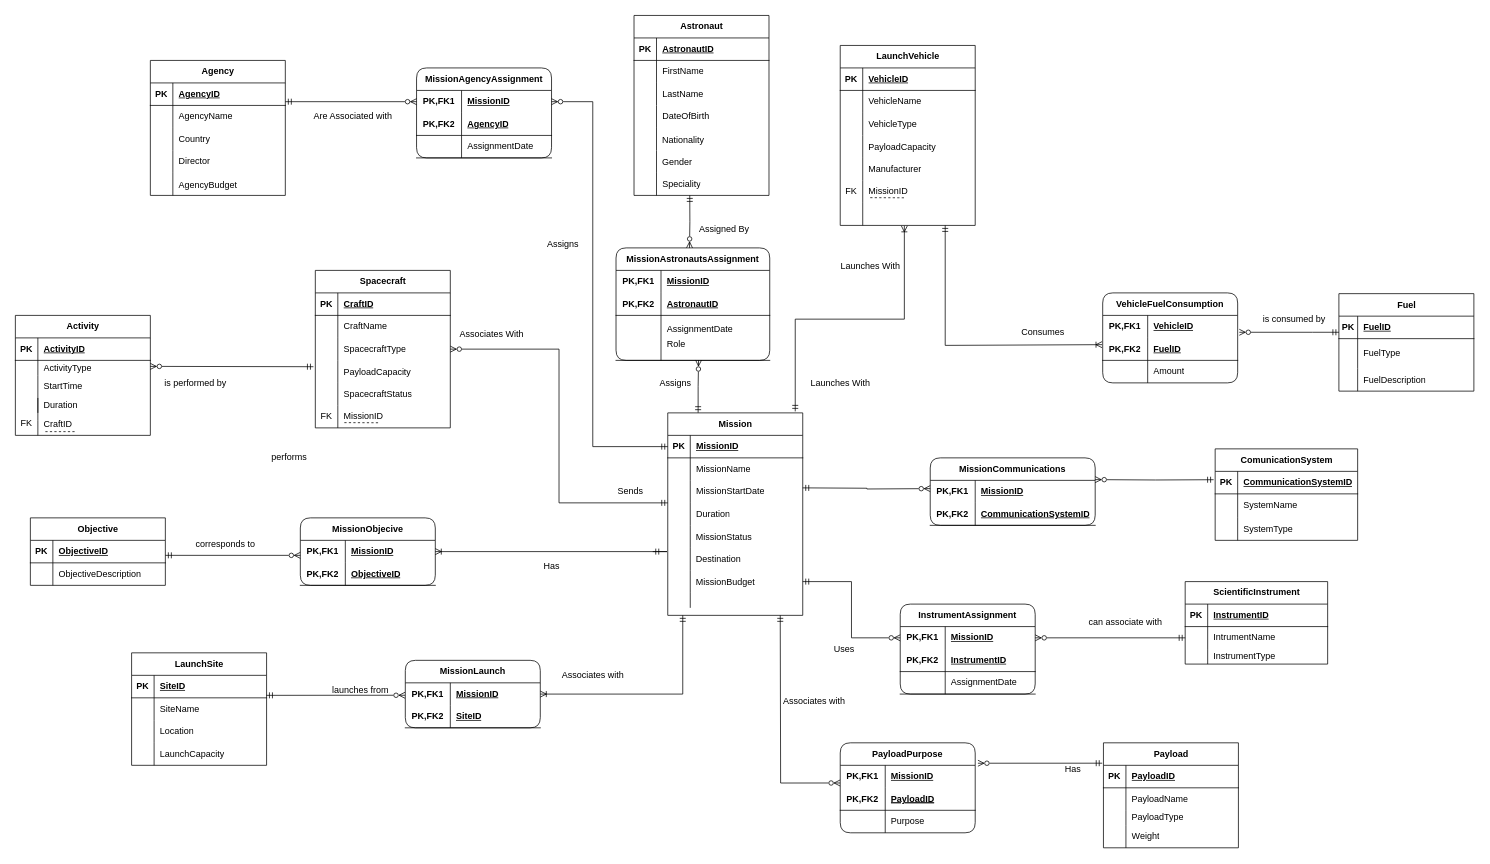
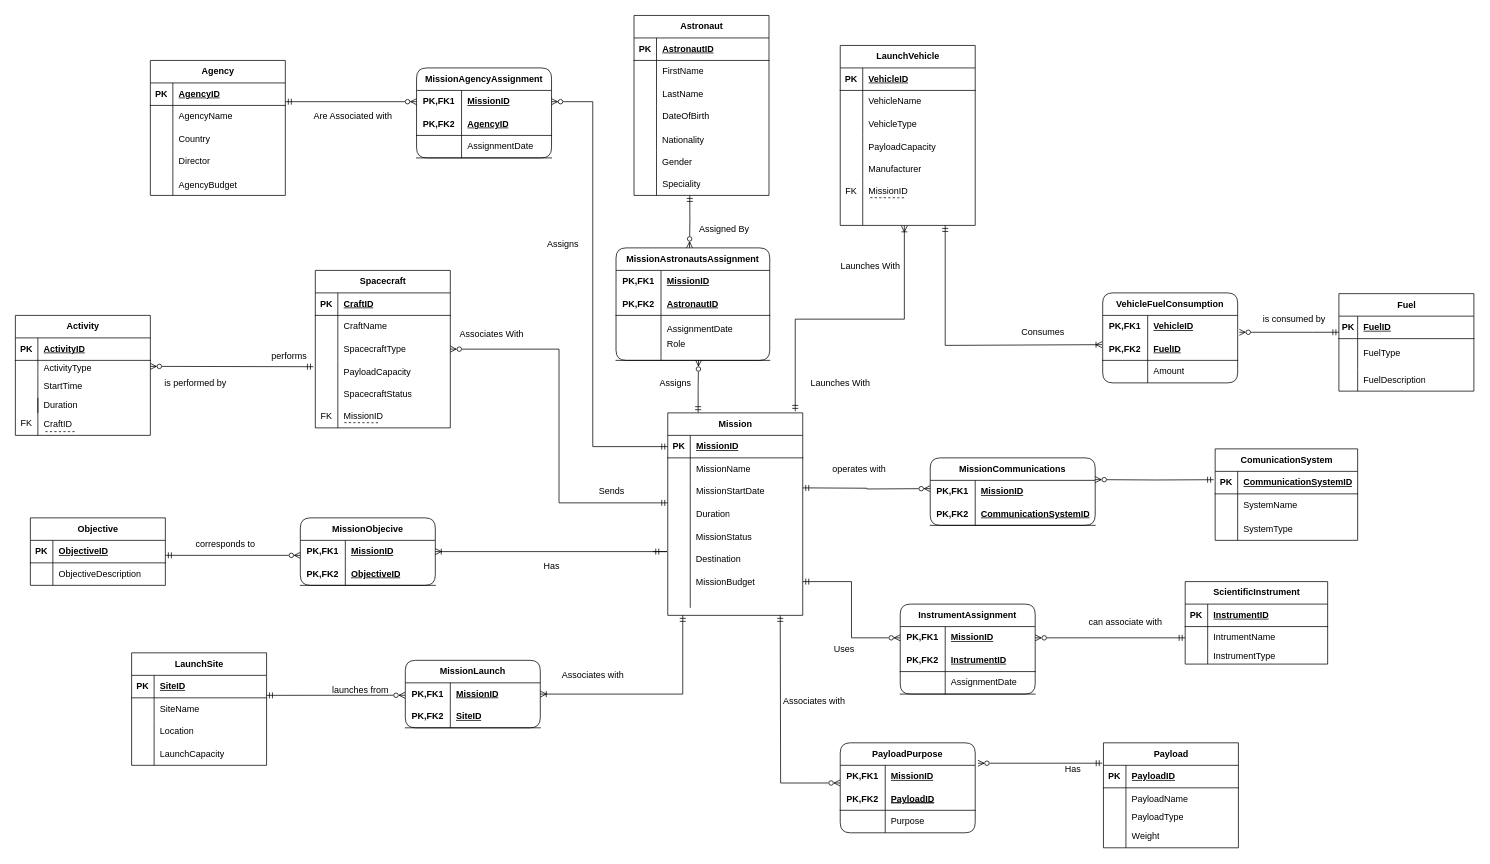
(289, 458) -> (289, 357)
none -> (859, 469)
(630, 492) -> (612, 492)
